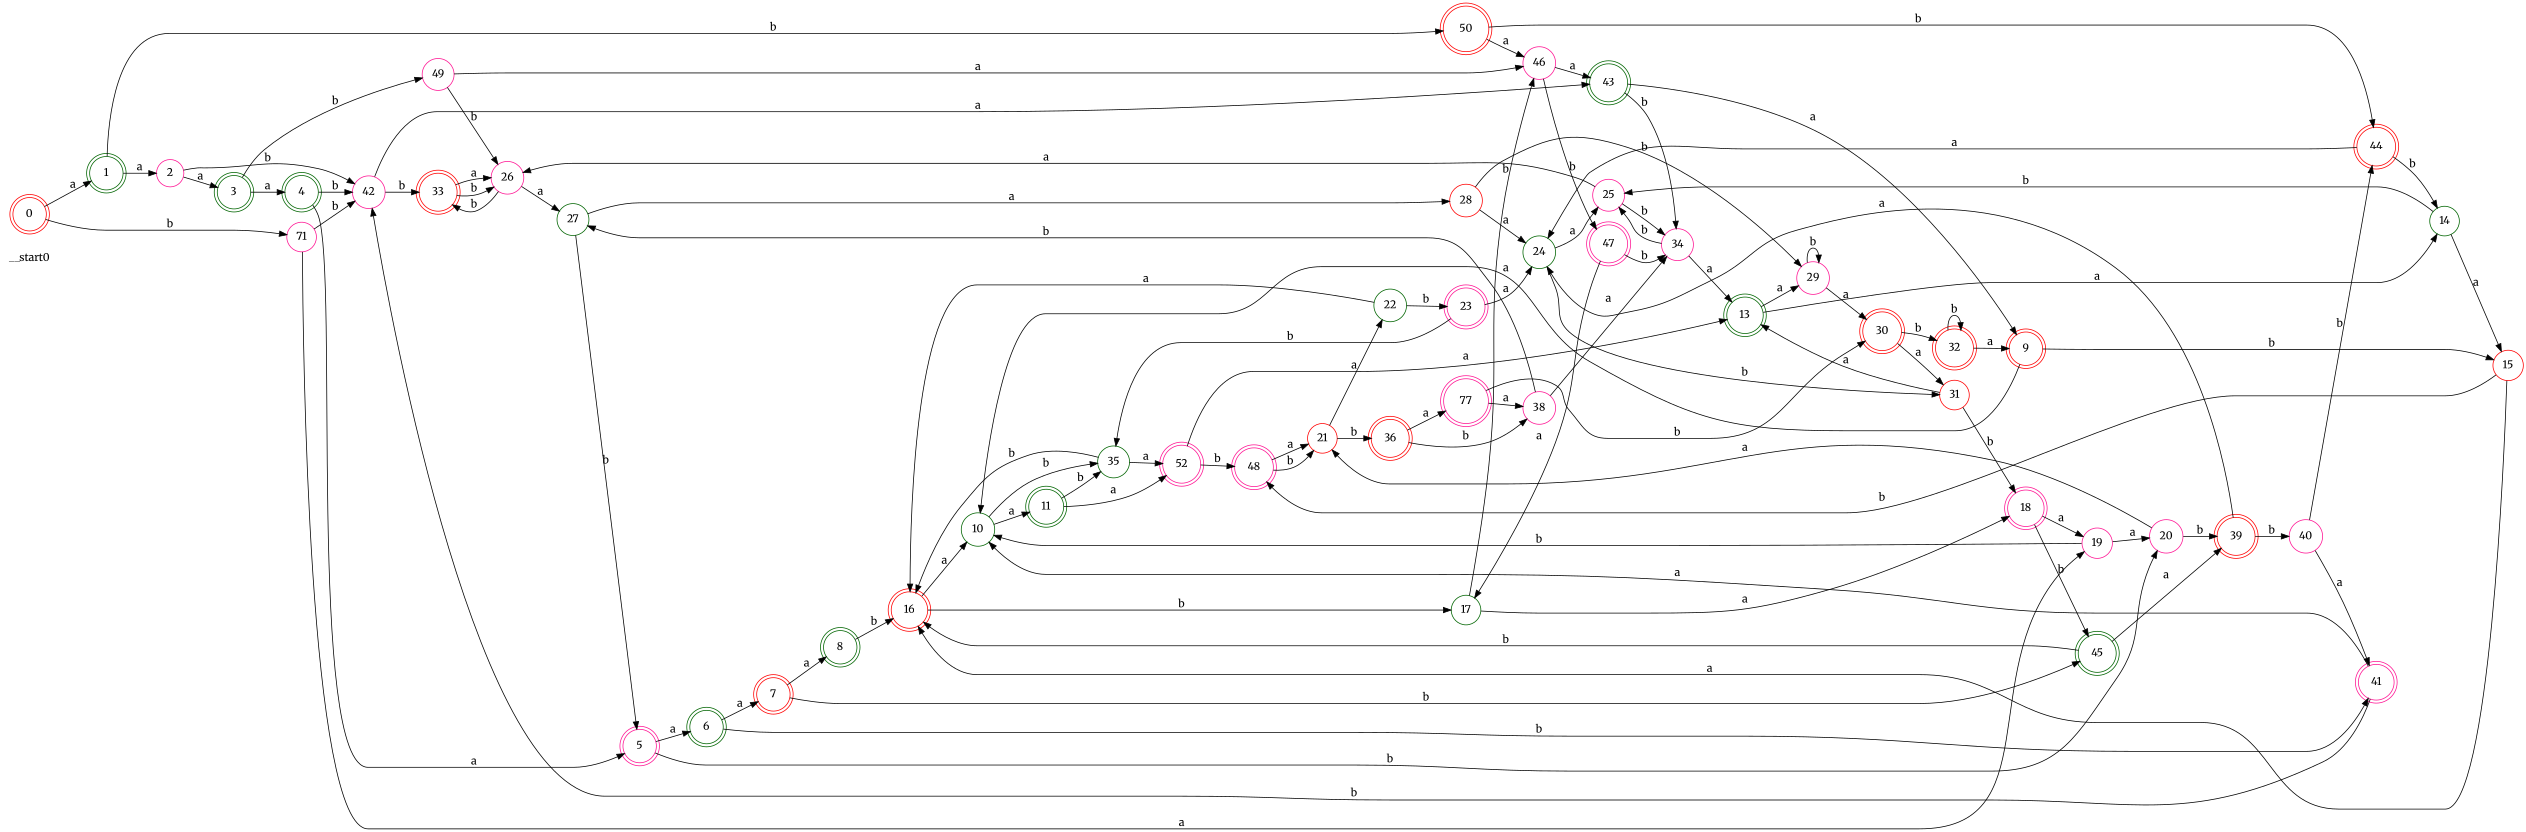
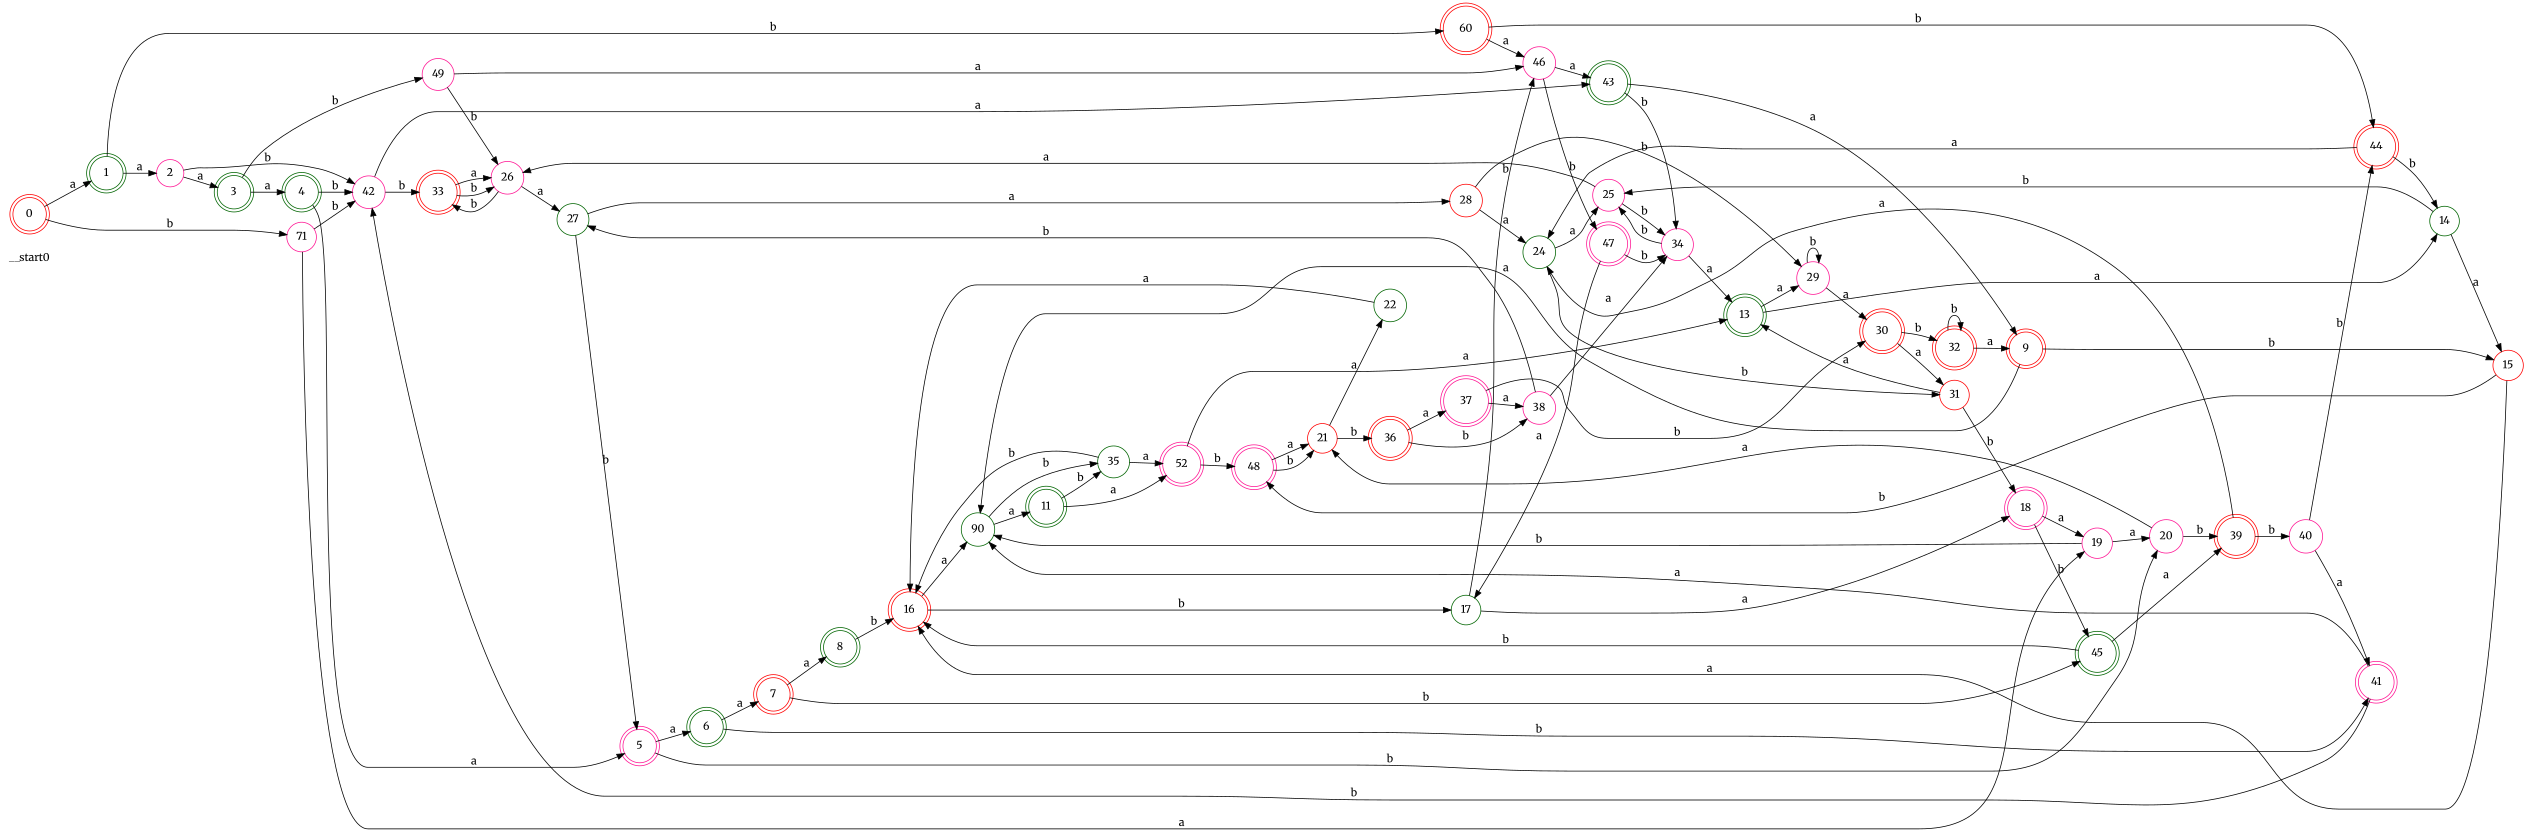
(1466, 29) -> (1466, 29)
(1466, 307) -> none
(1466, 401) -> (1466, 401)
(978, 530) -> (978, 530)
